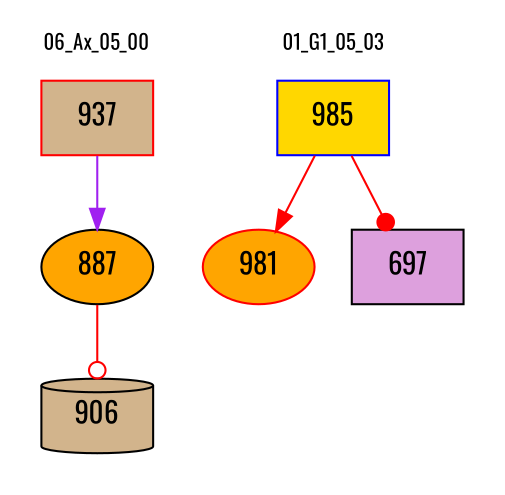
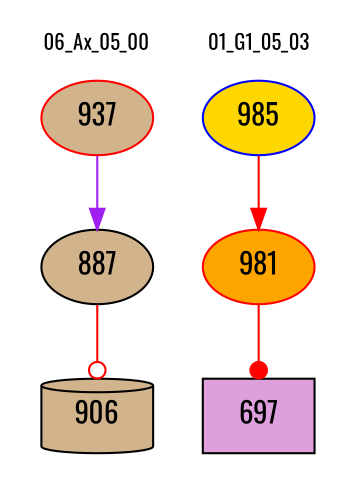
(97, 118) -> (97, 118)
(333, 118) -> (259, 118)
(367, 185) -> (259, 333)
(97, 267) -> (97, 267)
